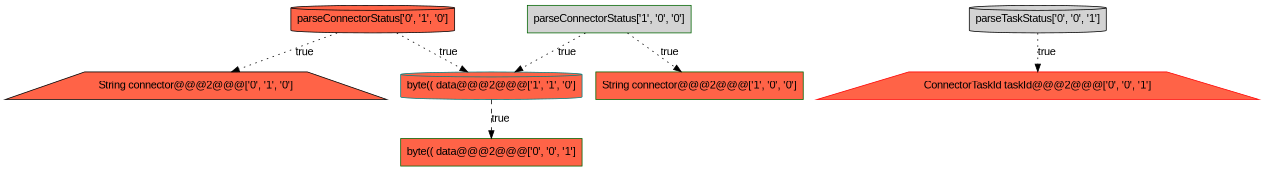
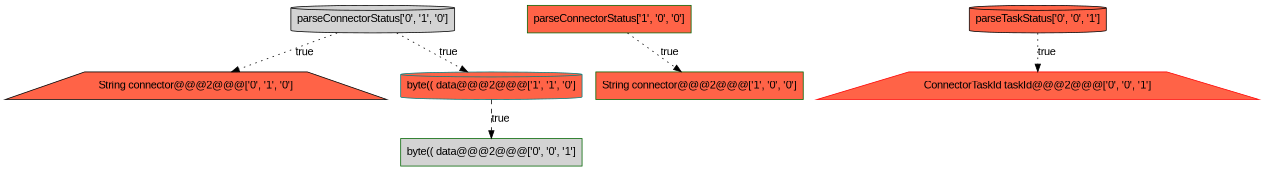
(373, 19) -> (373, 19)
(609, 19) -> (609, 19)
(1038, 19) -> (1038, 19)
(554, 51) -> none
(491, 152) -> (491, 152)
